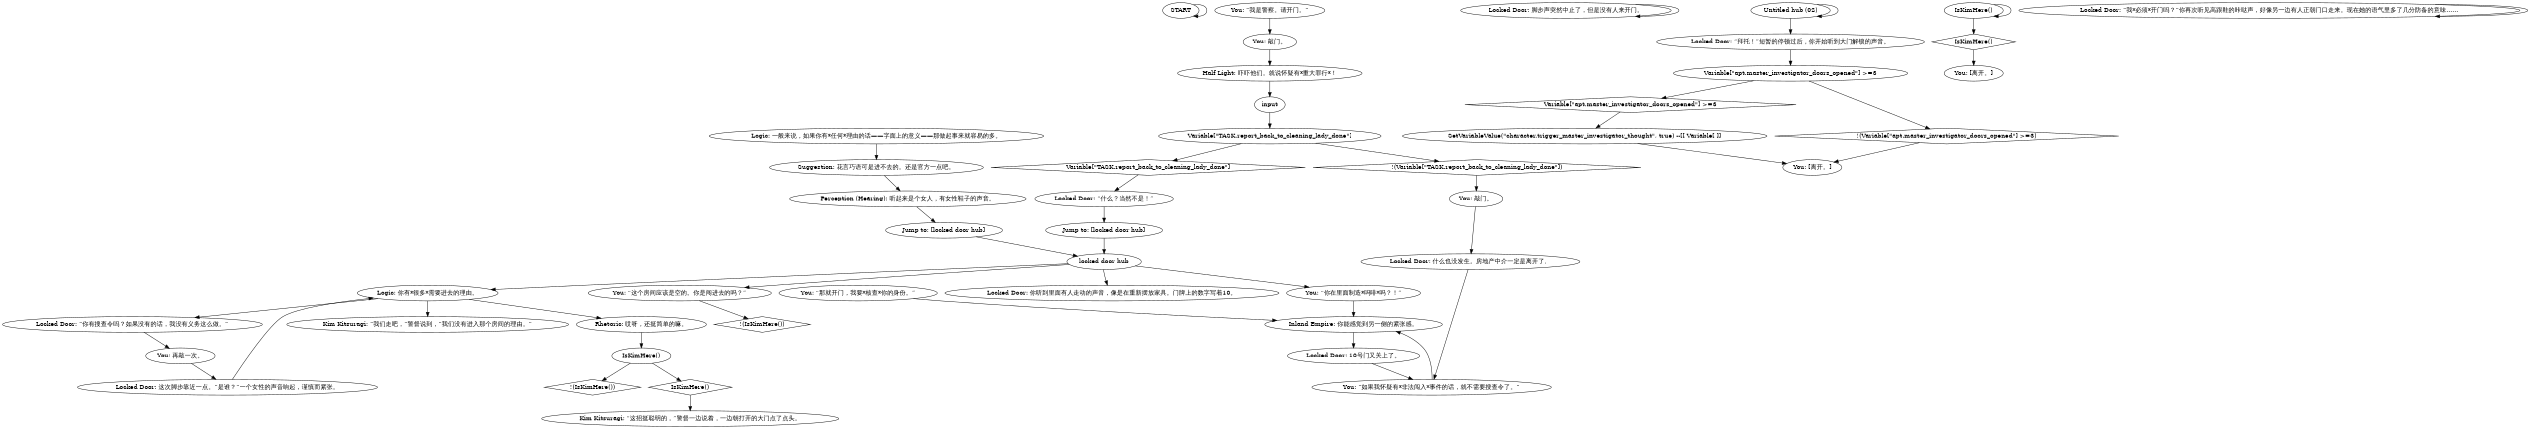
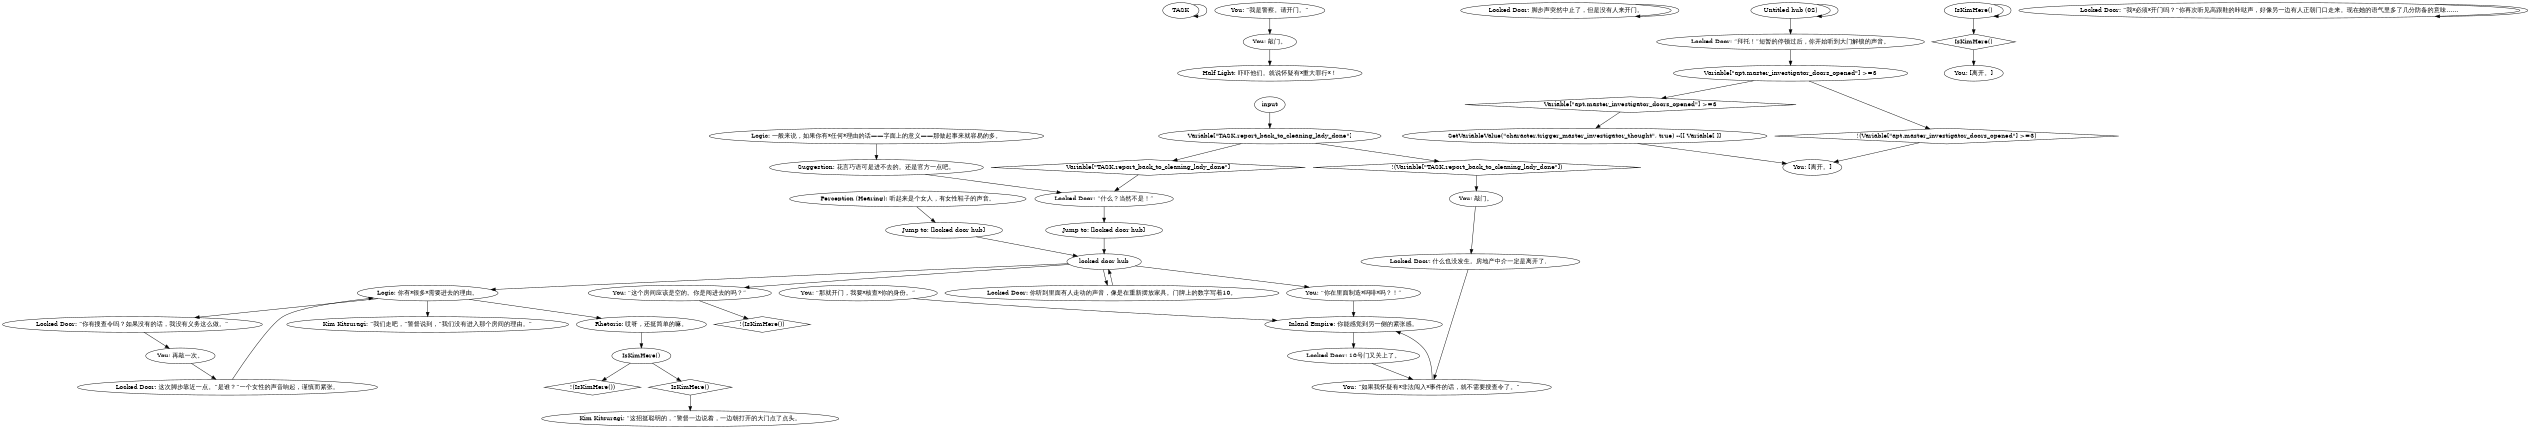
(1181, 10) -> (1181, 10)
(1270, 87) -> none
(891, 182) -> (991, 183)
none -> (1111, 279)
